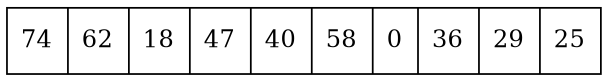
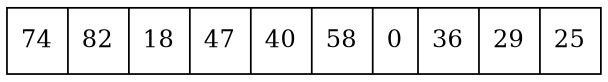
(98, 40) -> (98, 40)
